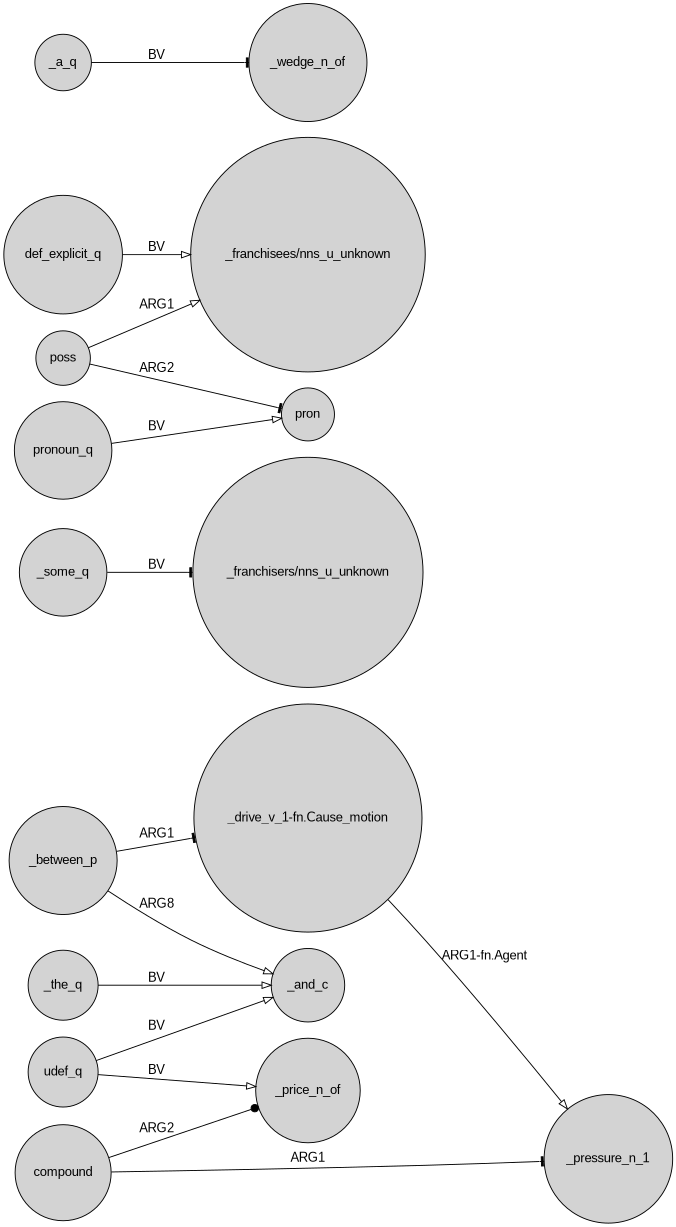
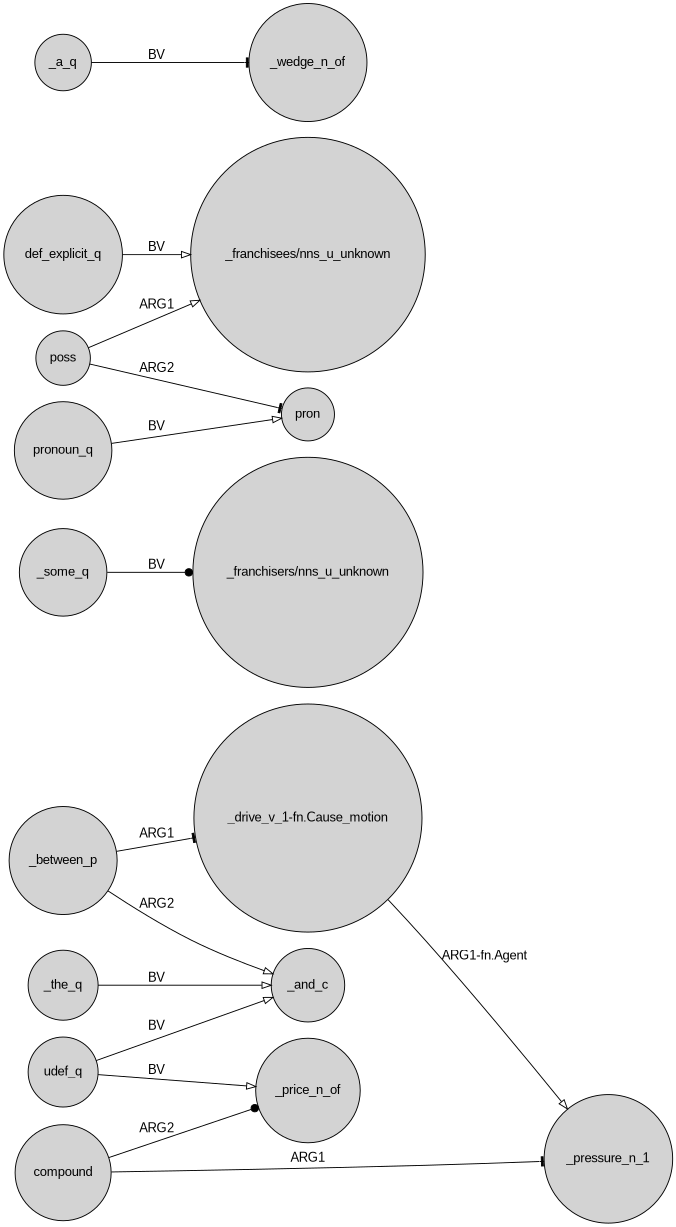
(148, 572) -> (146, 572)
(157, 904) -> (157, 904)
